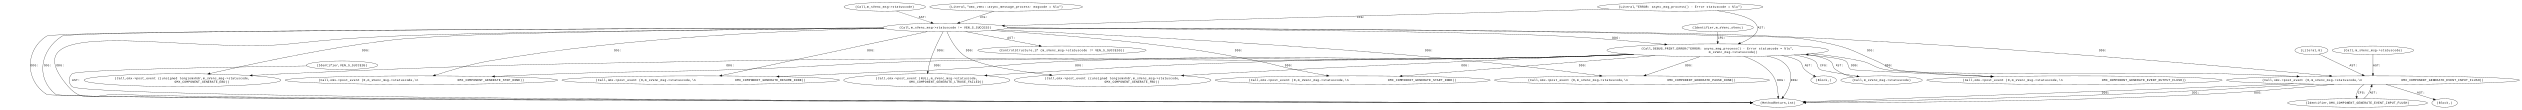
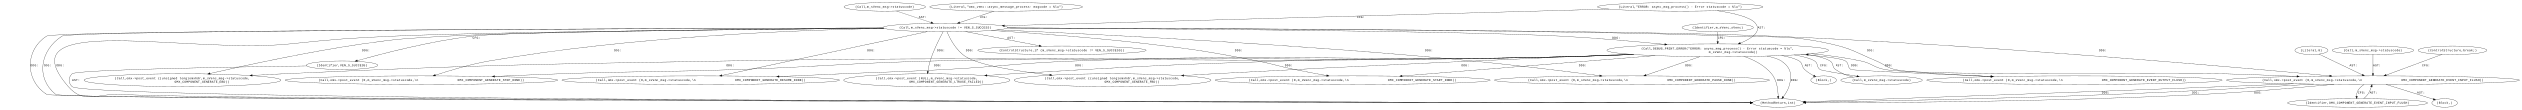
none -> (619, 31)
none -> (2452, 50)
